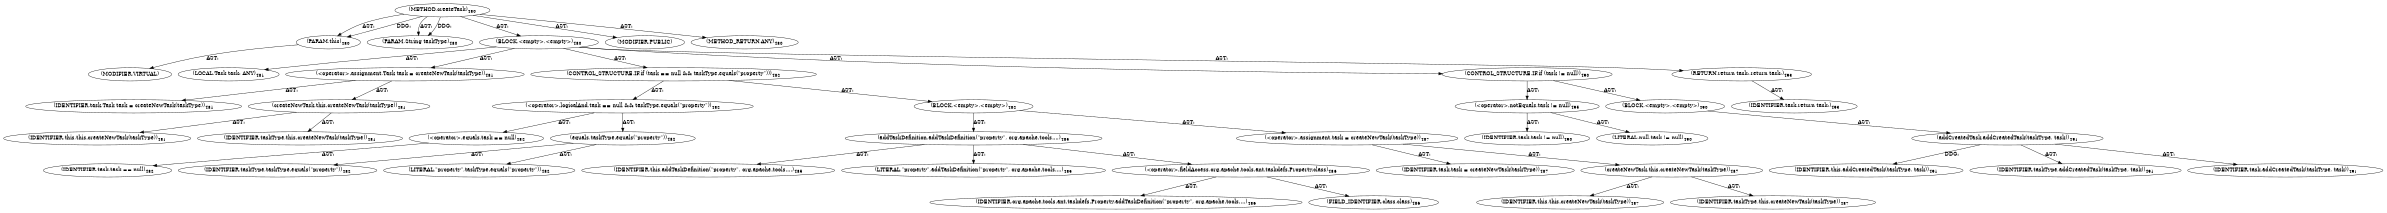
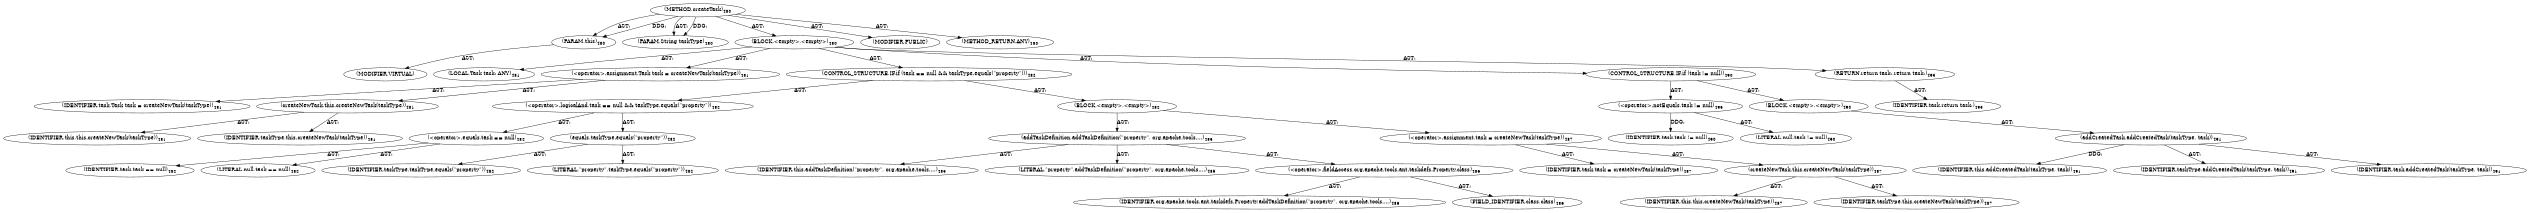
(1534, 122) -> (1679, 122)
none -> (258, 170)
